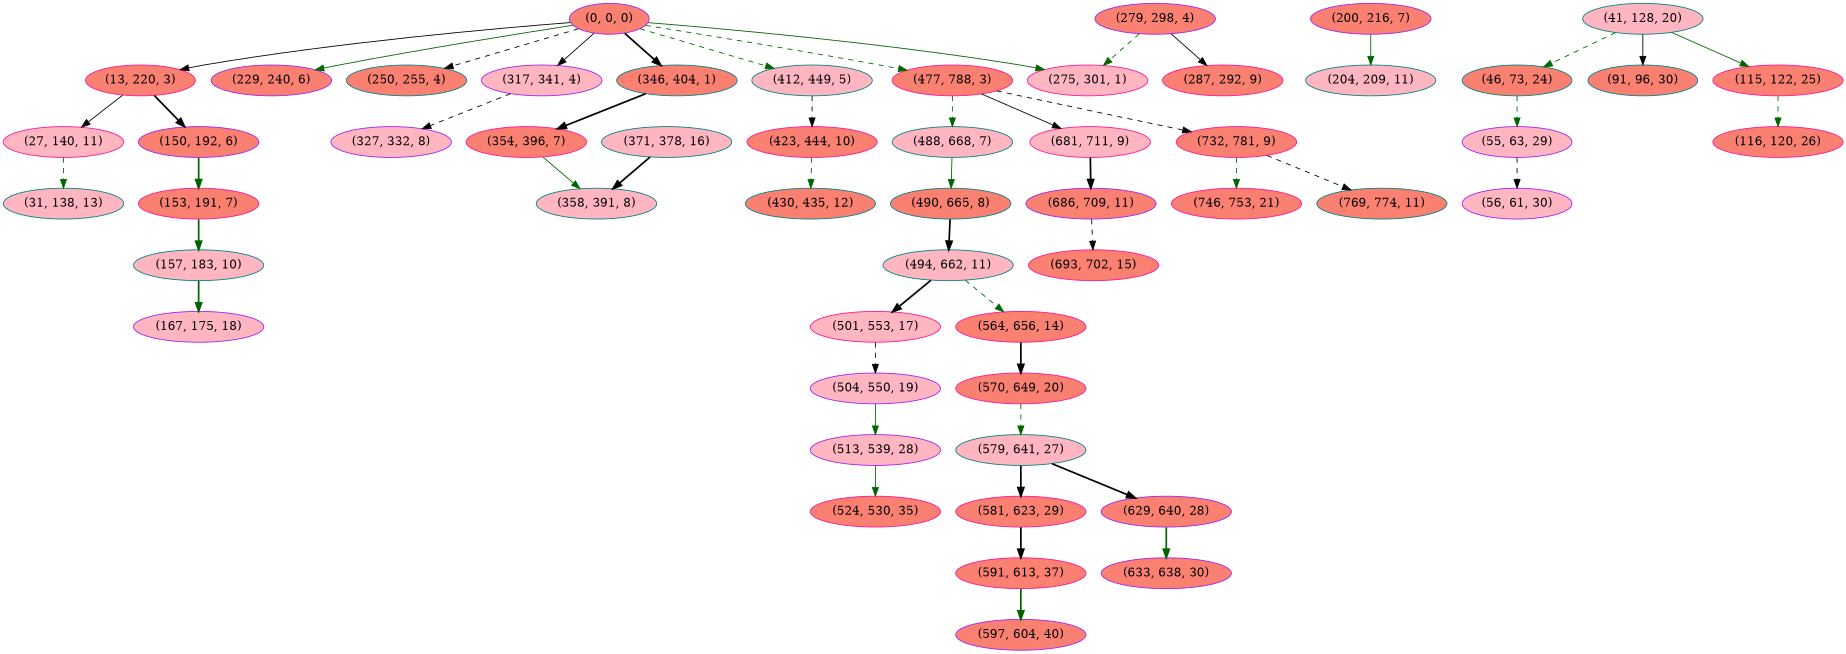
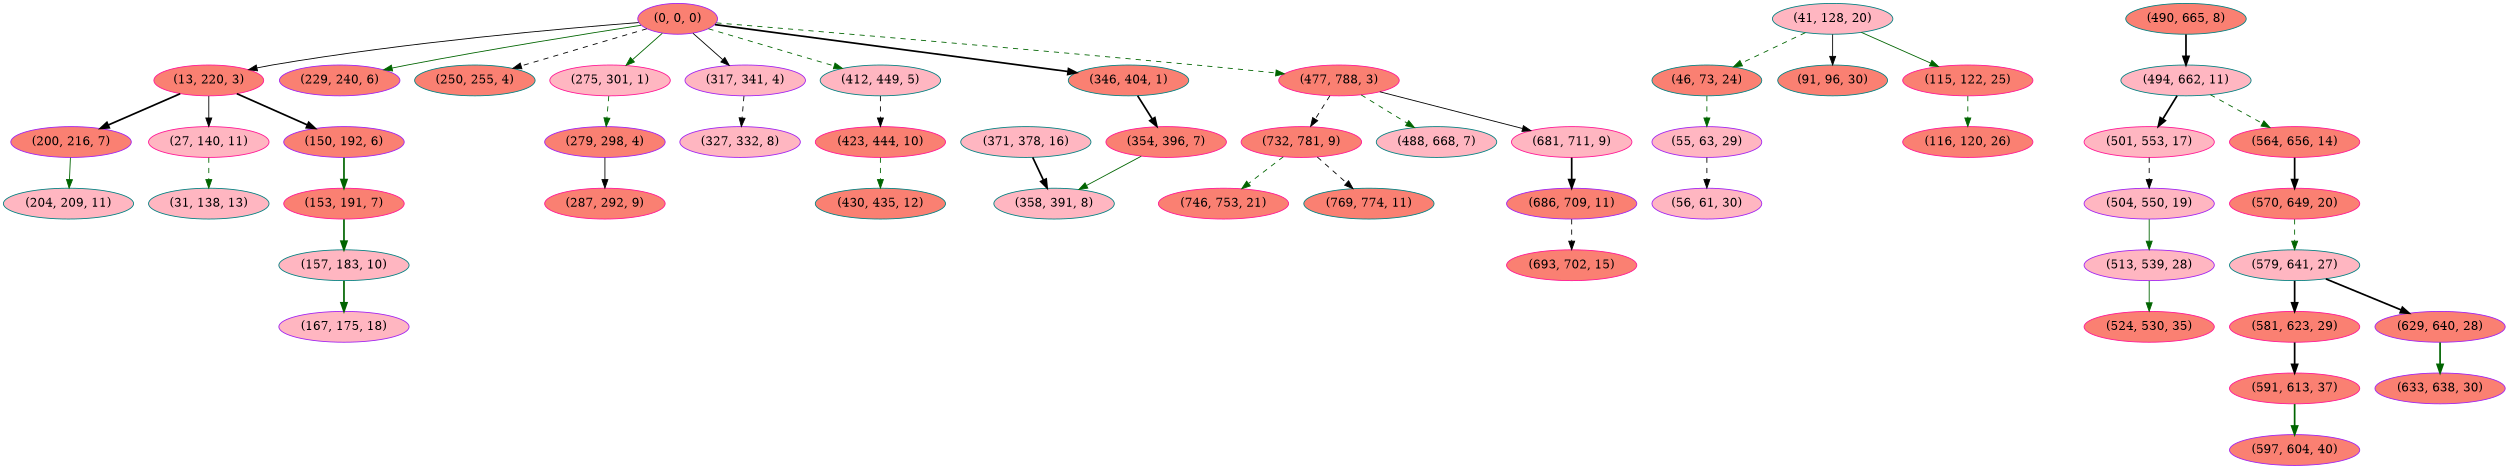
(1125, 47) -> (608, 107)
none -> (144, 109)
(952, 169) -> none
